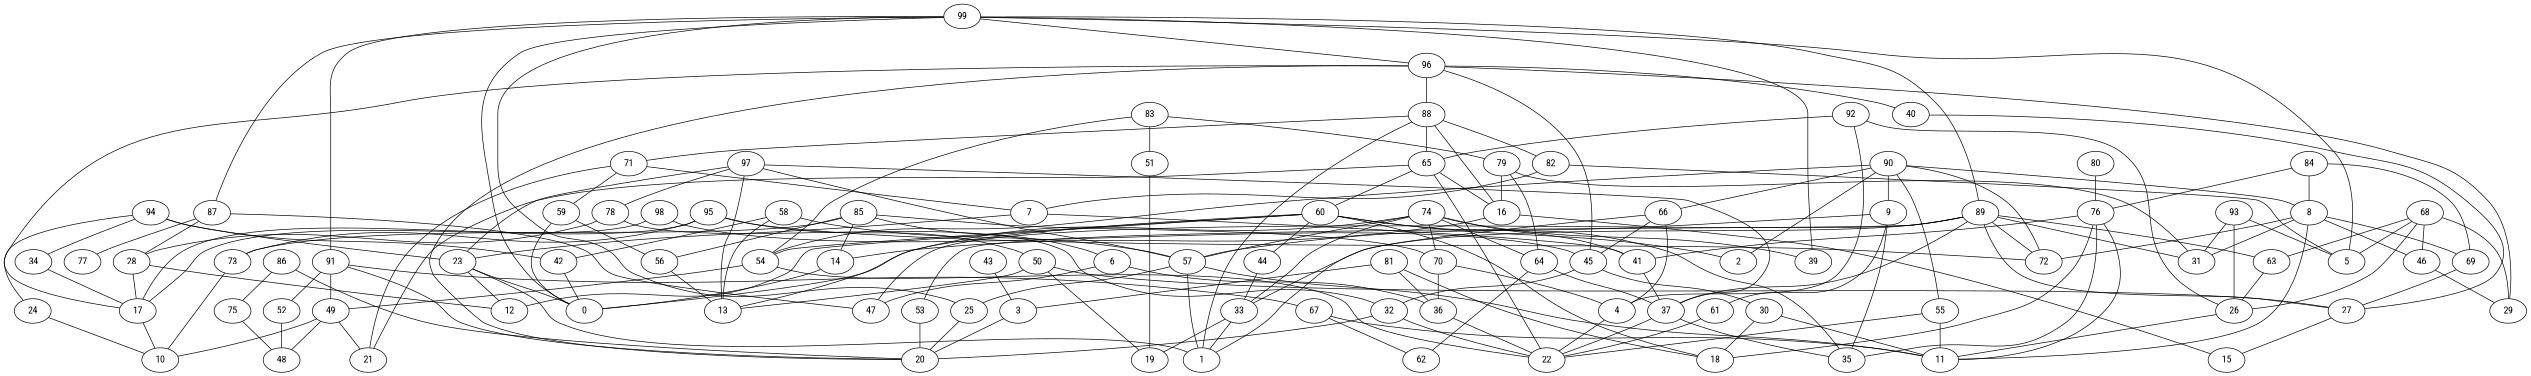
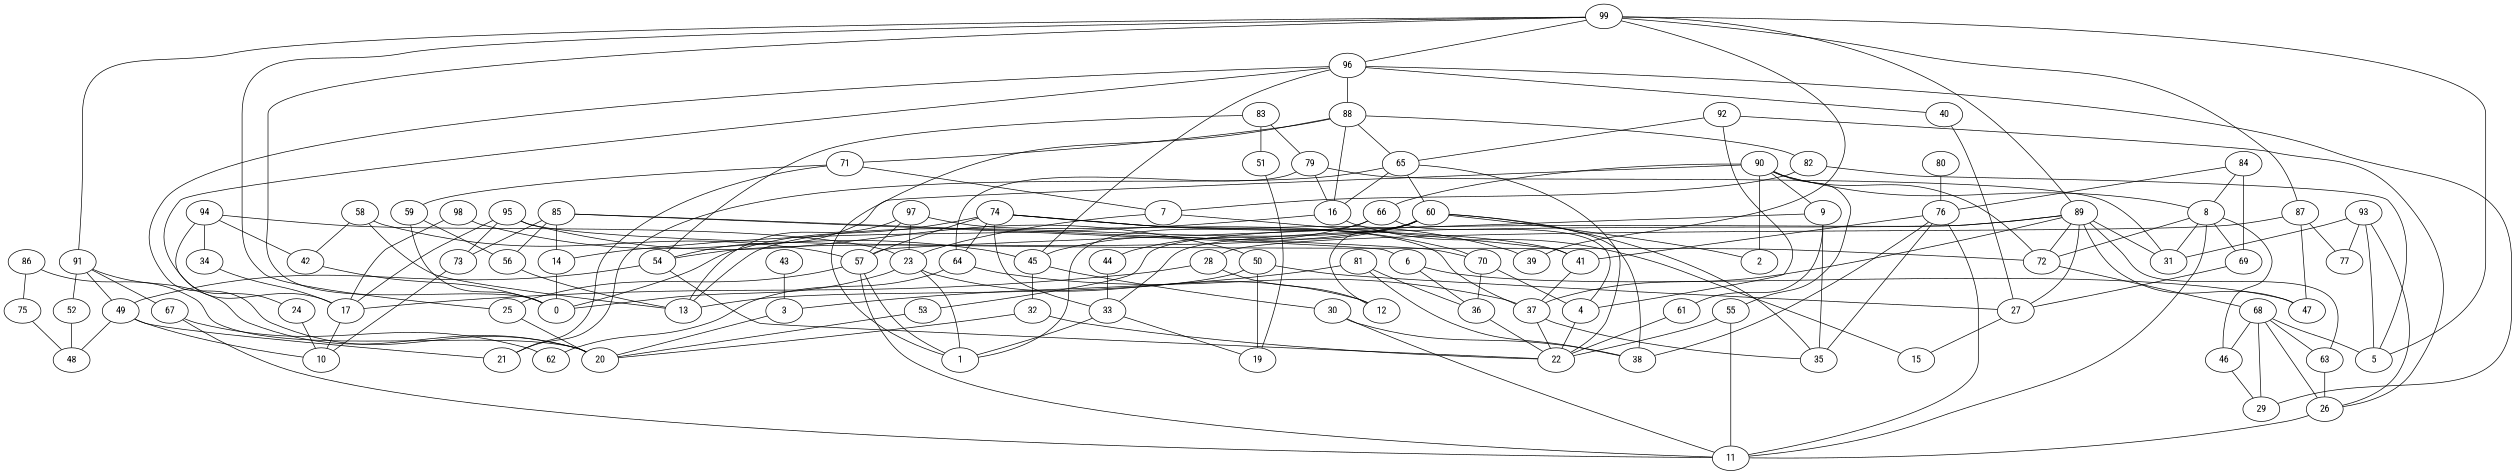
(610, 213) -> none
none -> (2354, 237)
none -> (2150, 286)
(1715, 360) -> (1637, 360)
